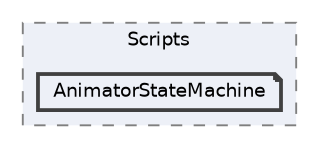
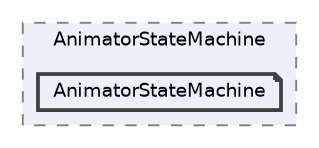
(159, 41) -> (159, 41)
